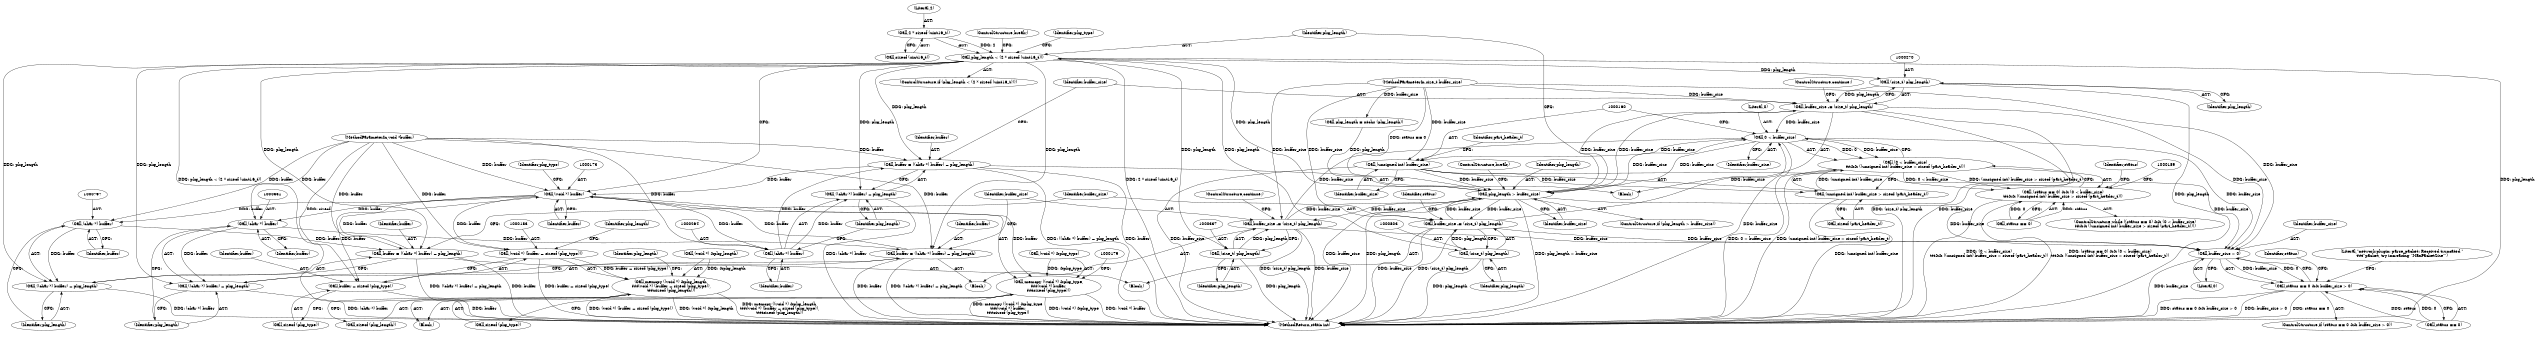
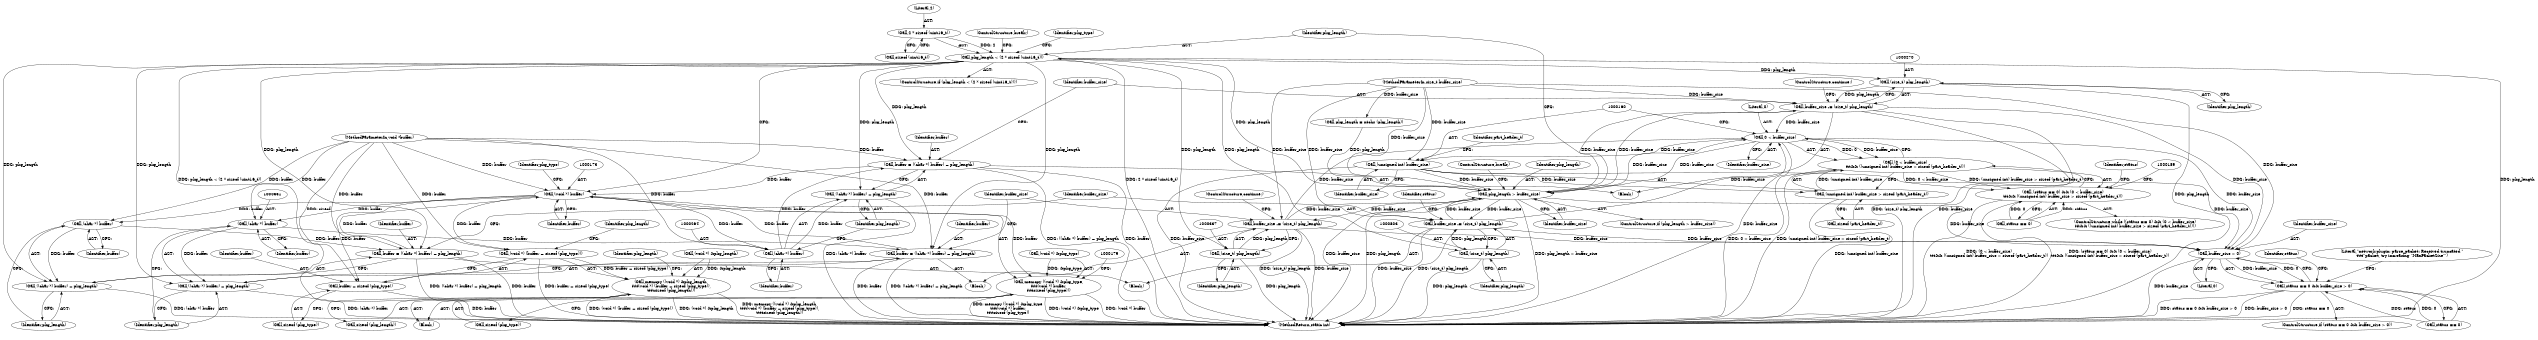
(926, 45) -> (926, 45)
(1408, 138) -> (1408, 138)
(93, 195) -> none
(519, 224) -> none
